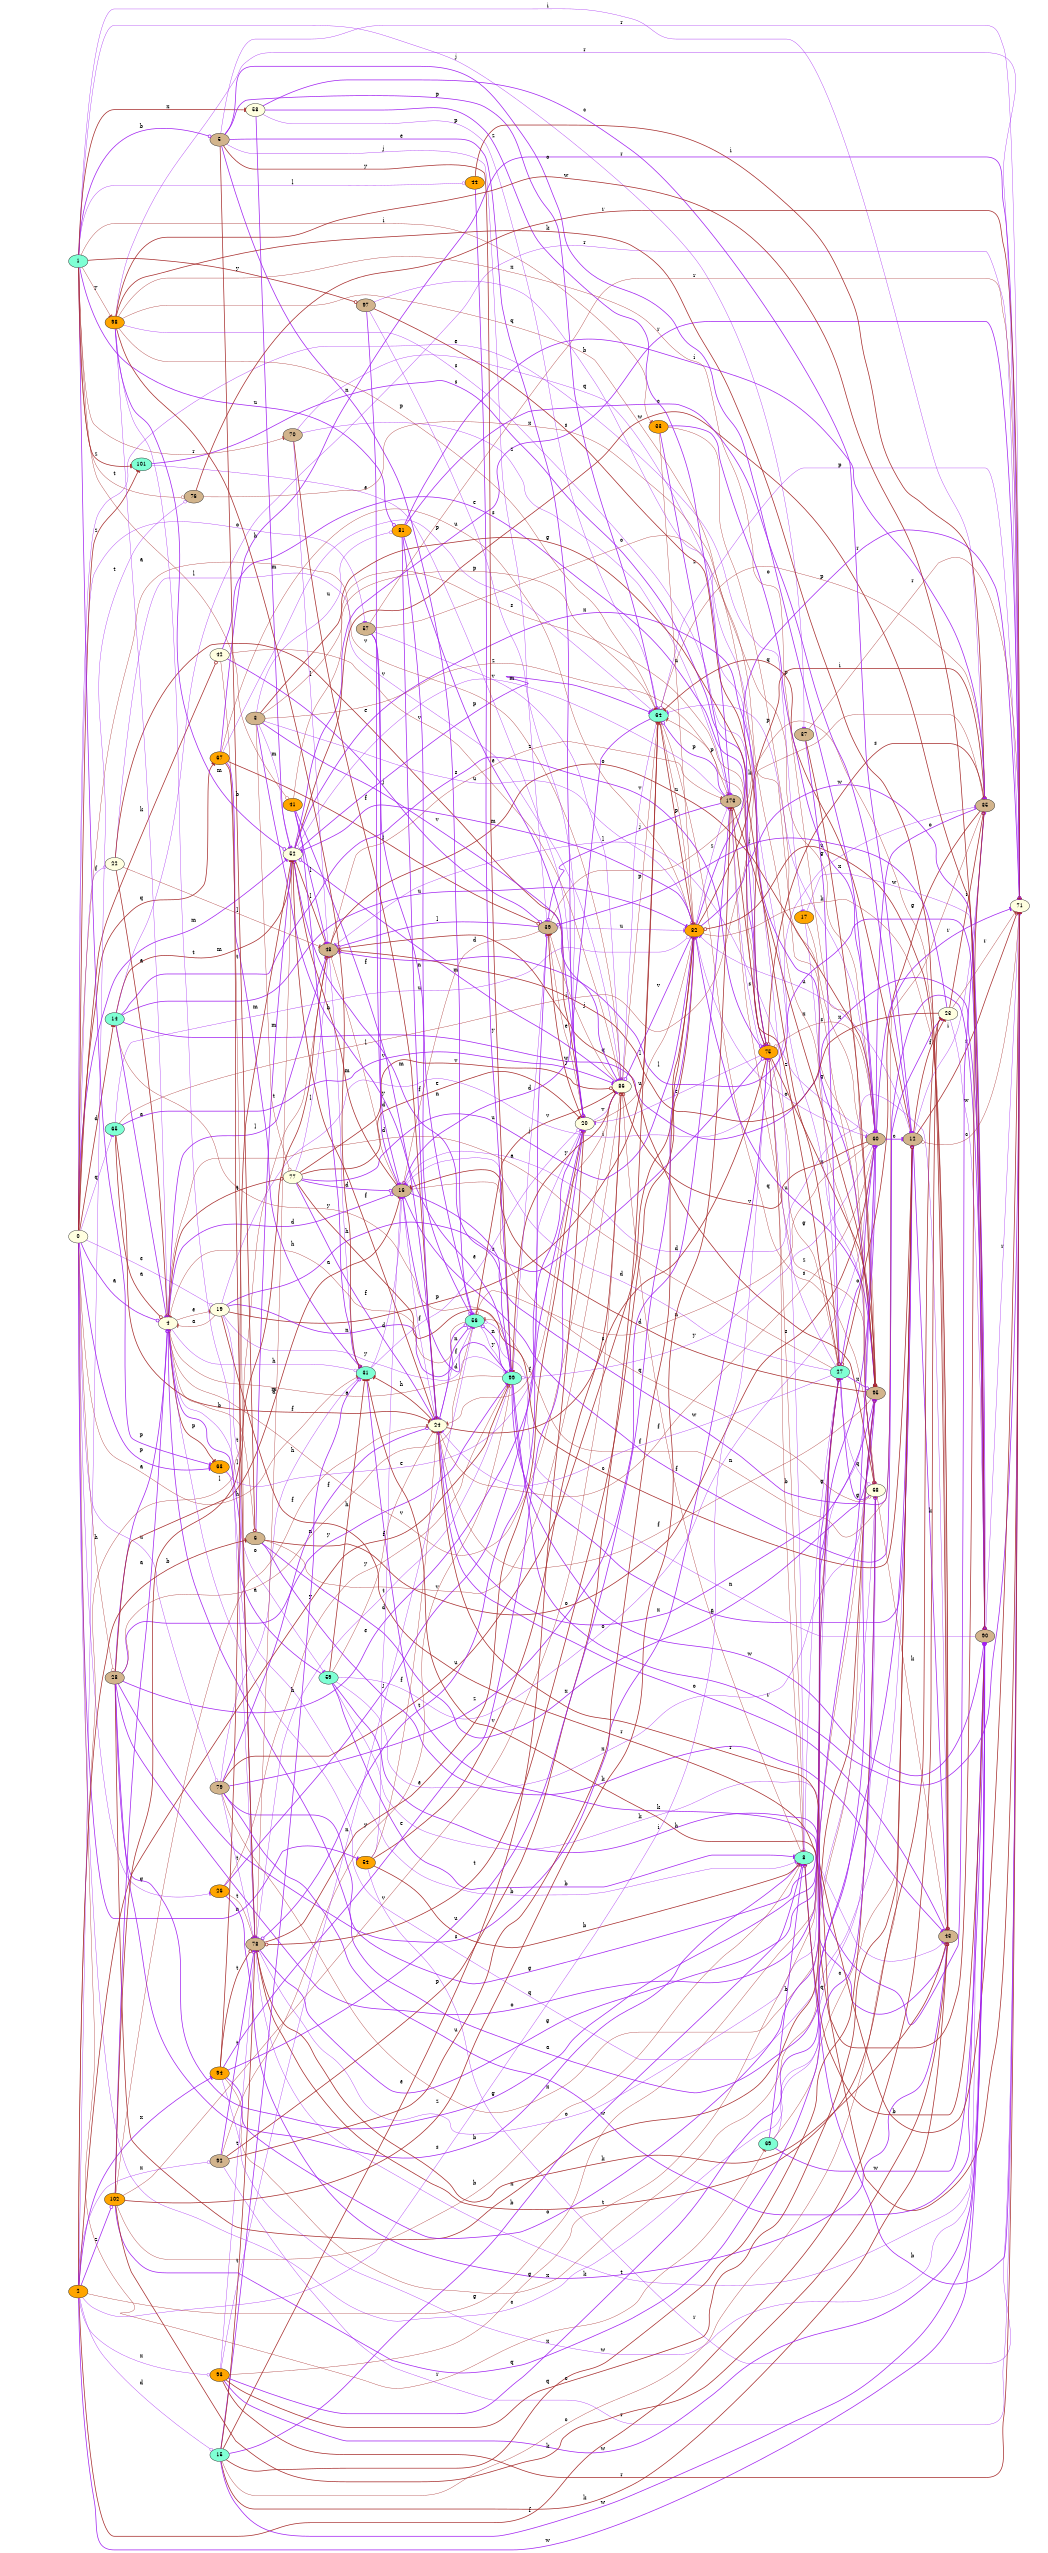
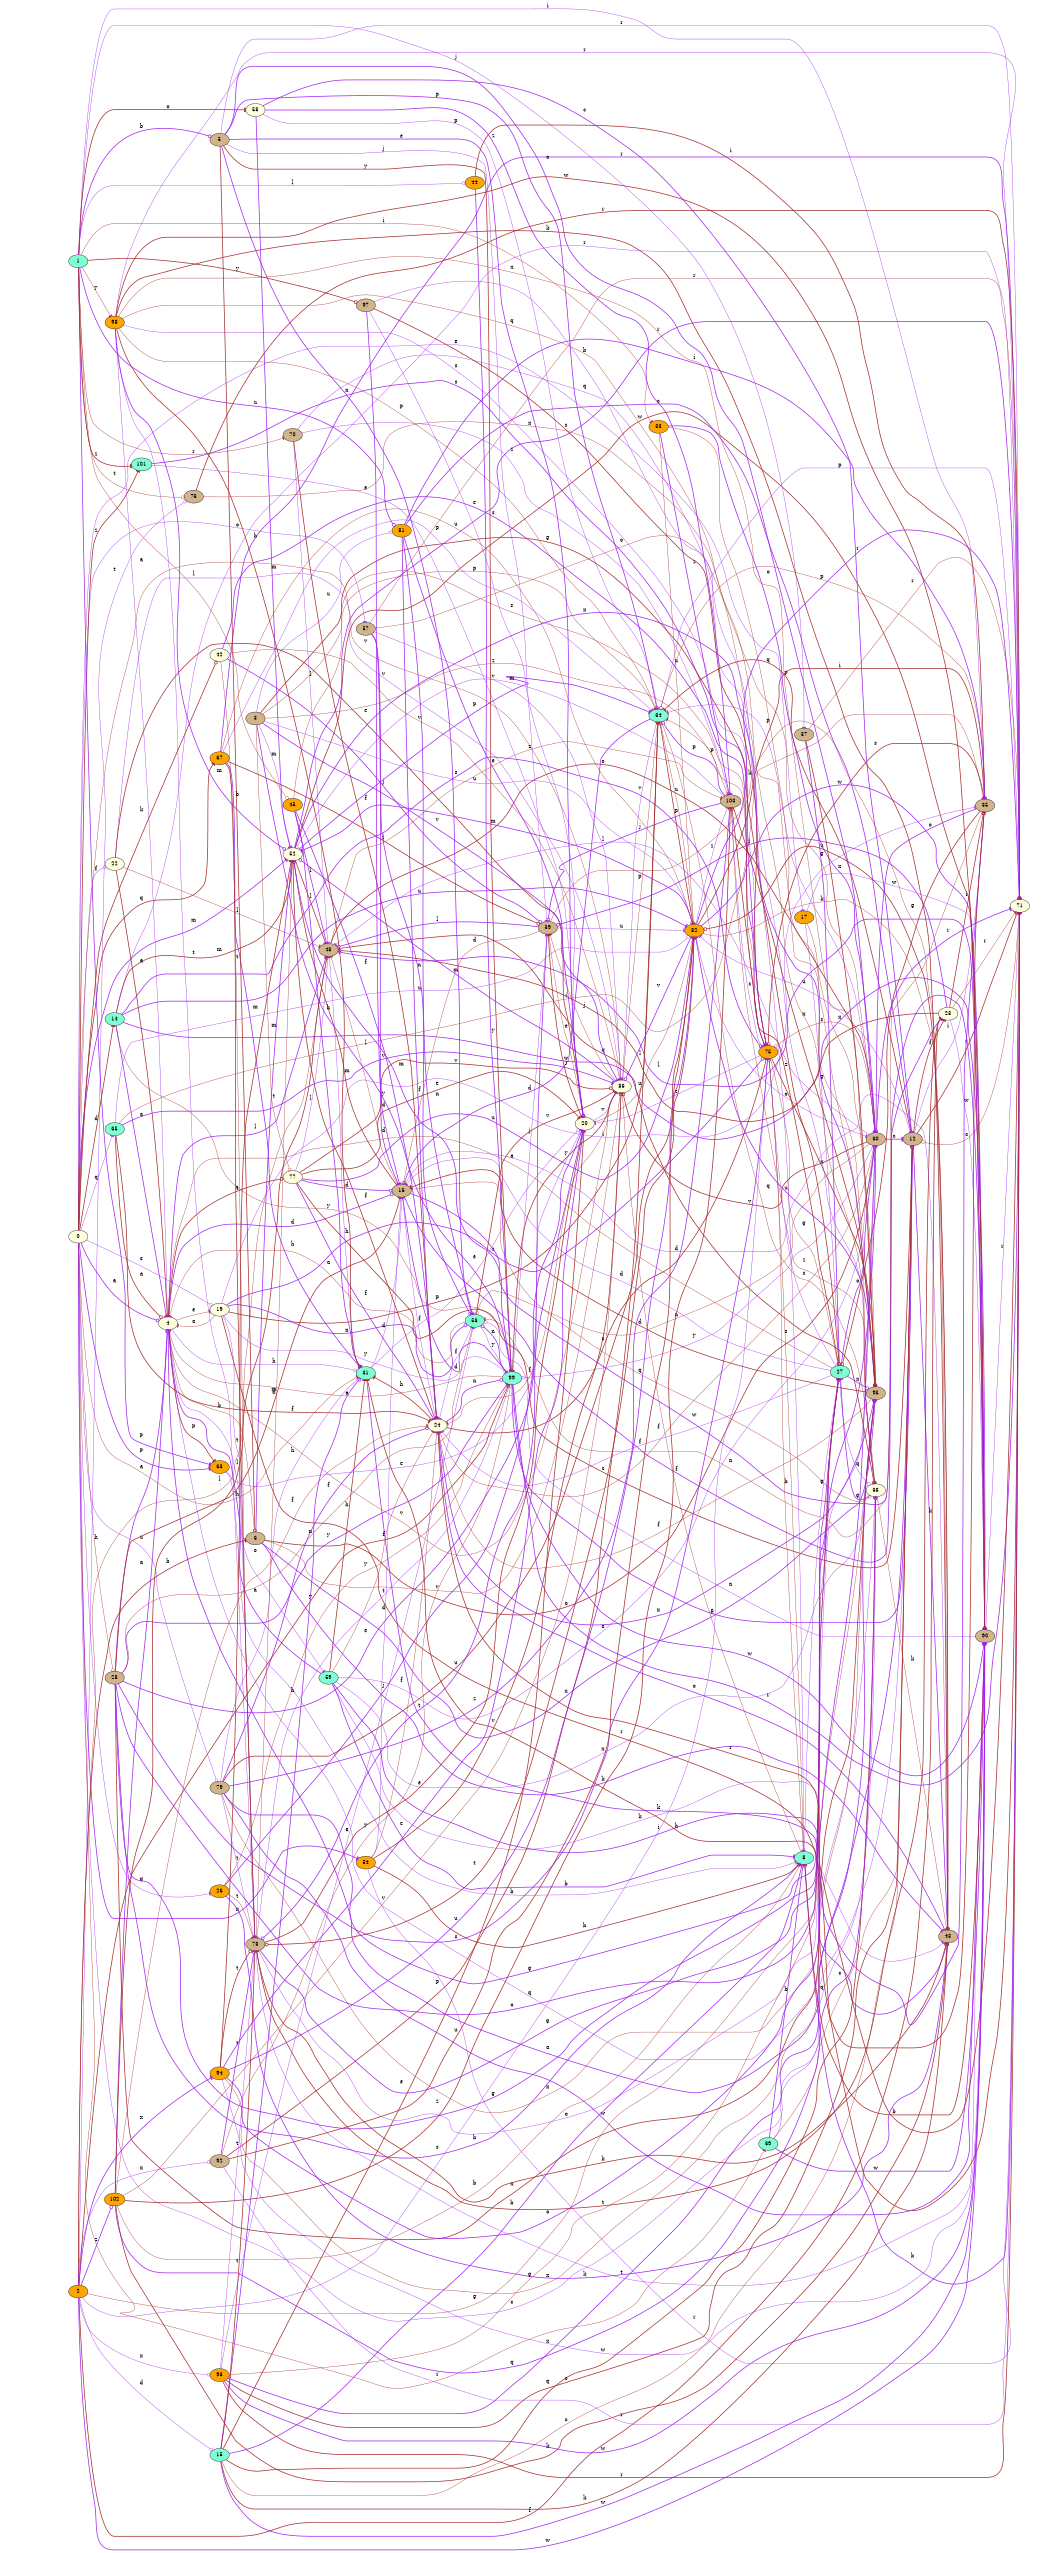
(168, 107) -> (168, 107)
(731, 801) -> (731, 801)
(293, 805) -> (293, 805)
(450, 1362) -> (464, 1392)
(347, 1830) -> (347, 1830)
